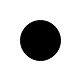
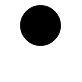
(41, 41) -> (41, 26)
